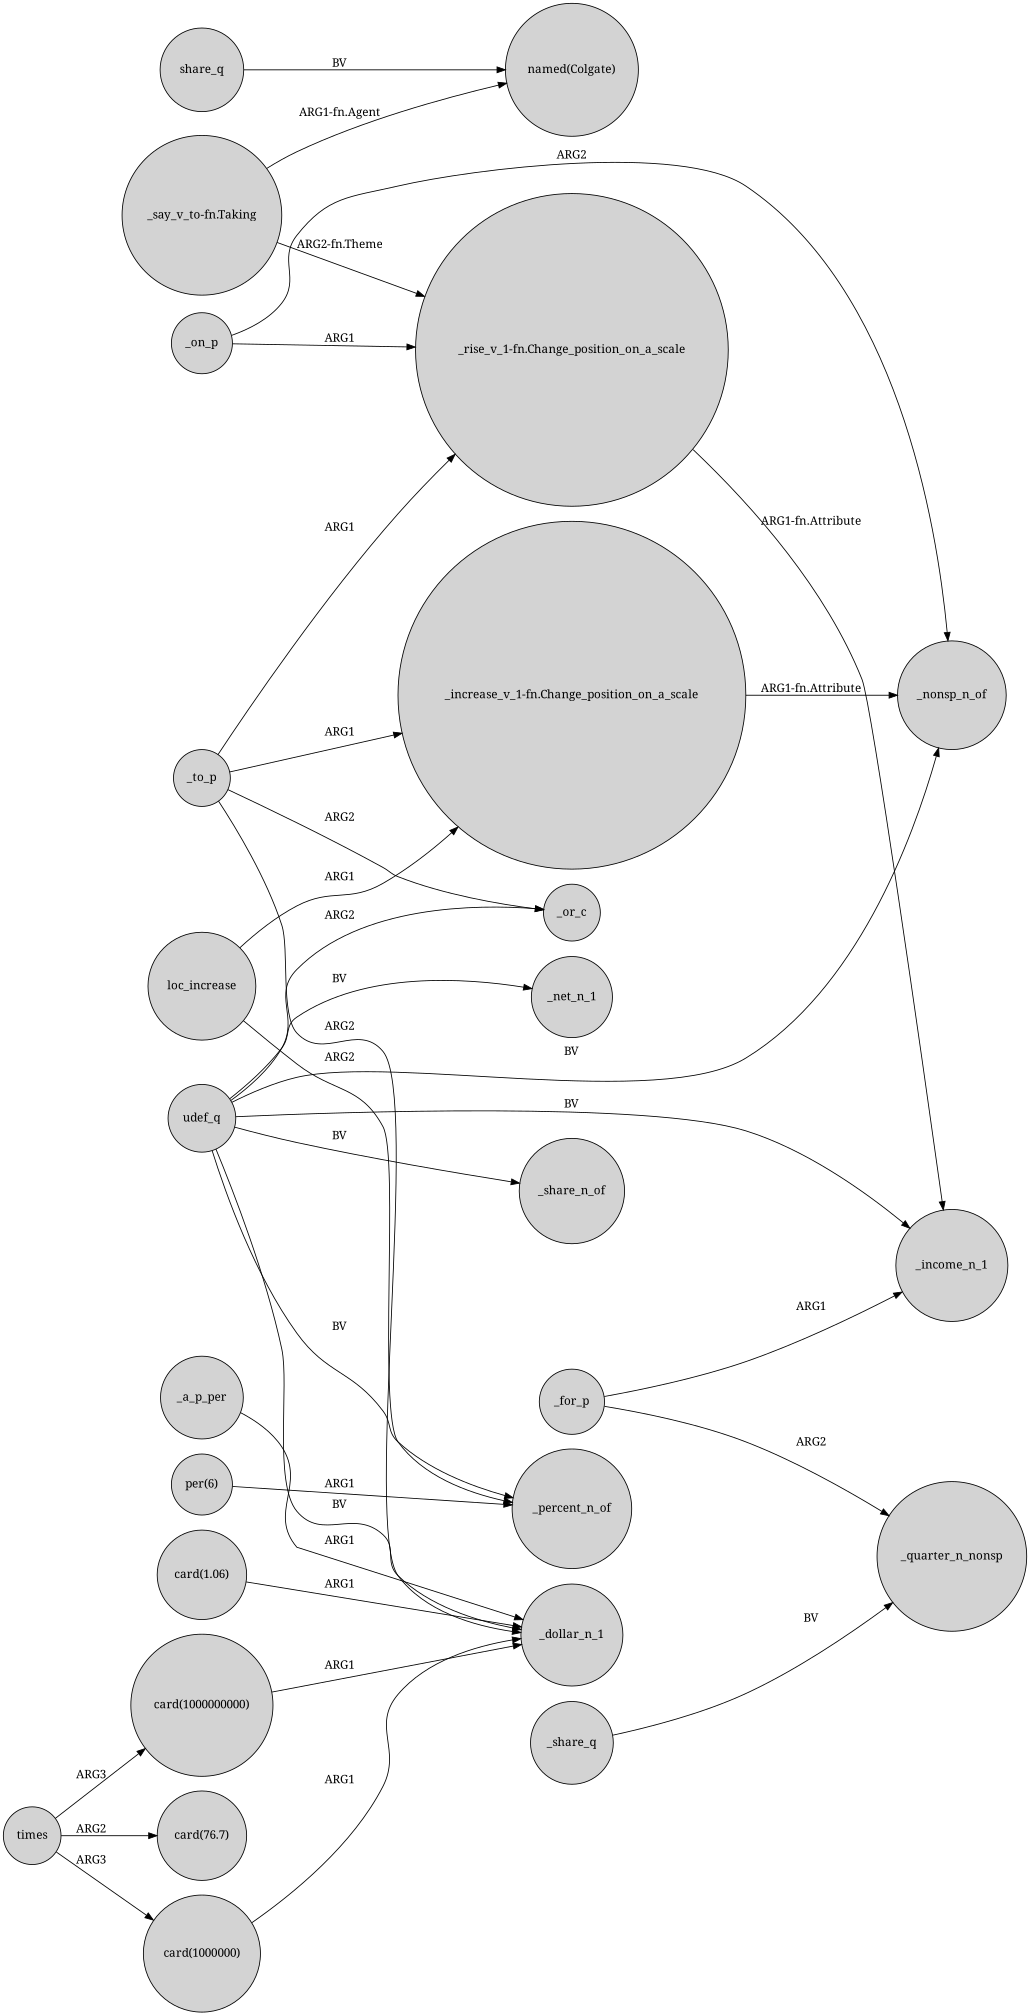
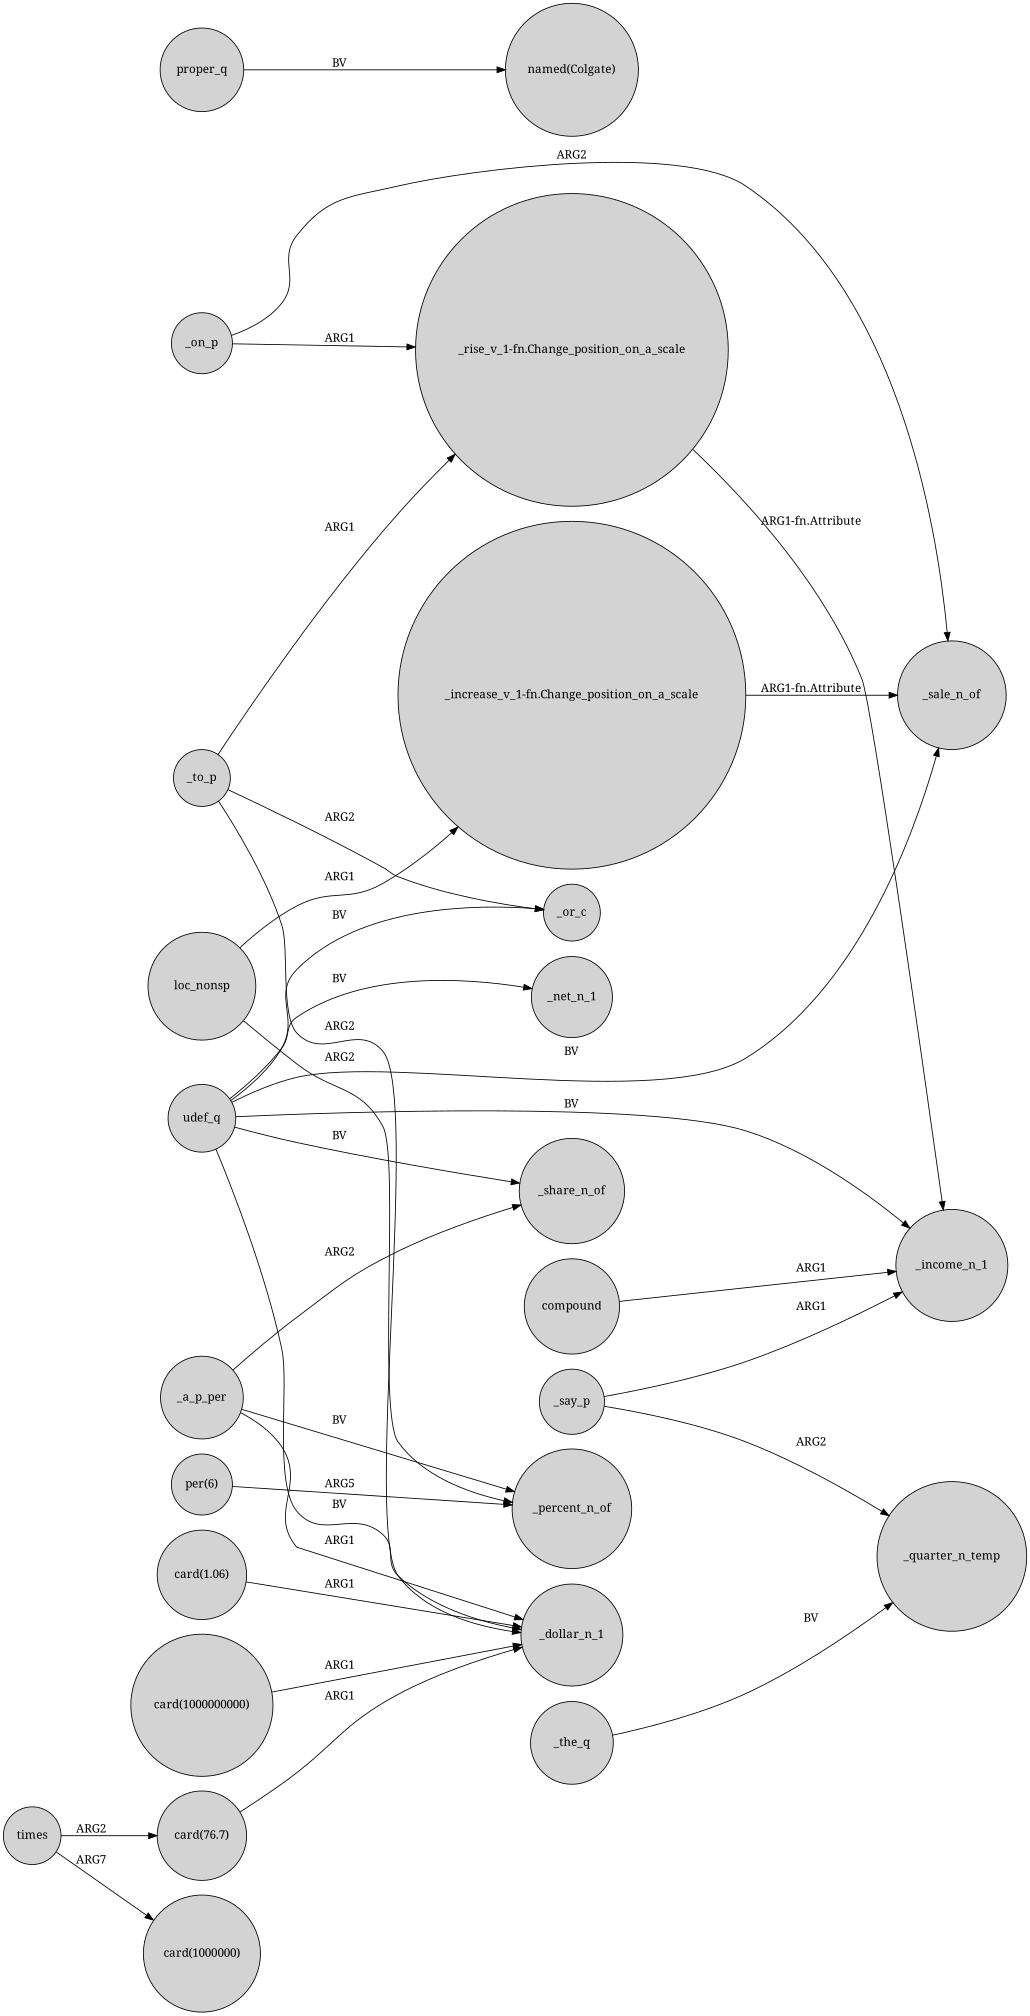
(202, 70) -> (202, 70)
(202, 215) -> none
(952, 695) -> (952, 695)
(312, 753) -> none
(340, 916) -> (340, 916)
(202, 986) -> (202, 986)
none -> (362, 1270)
none -> (572, 1306)
(321, 1359) -> (374, 1449)
(572, 1402) -> (572, 1402)
(340, 1484) -> (340, 1484)
(952, 1556) -> (952, 1556)
(572, 1743) -> (572, 1743)
(388, 1770) -> (367, 1713)
(97, 1786) -> none
(92, 1860) -> (92, 1860)
